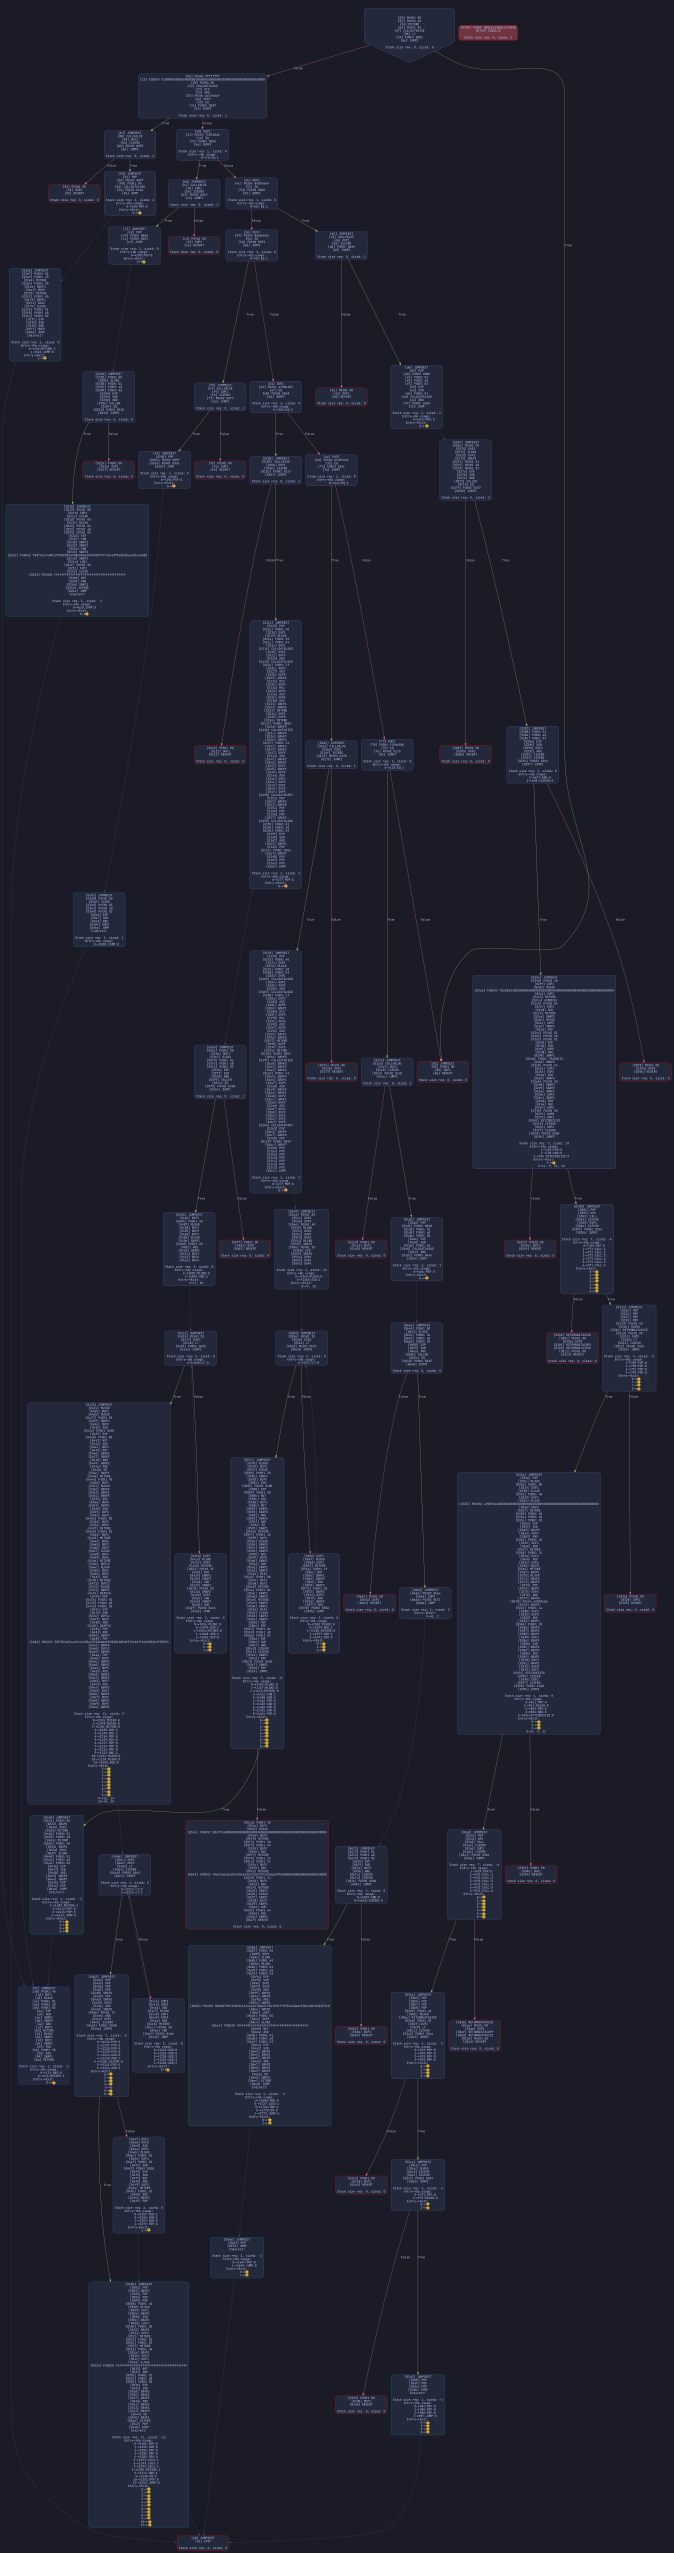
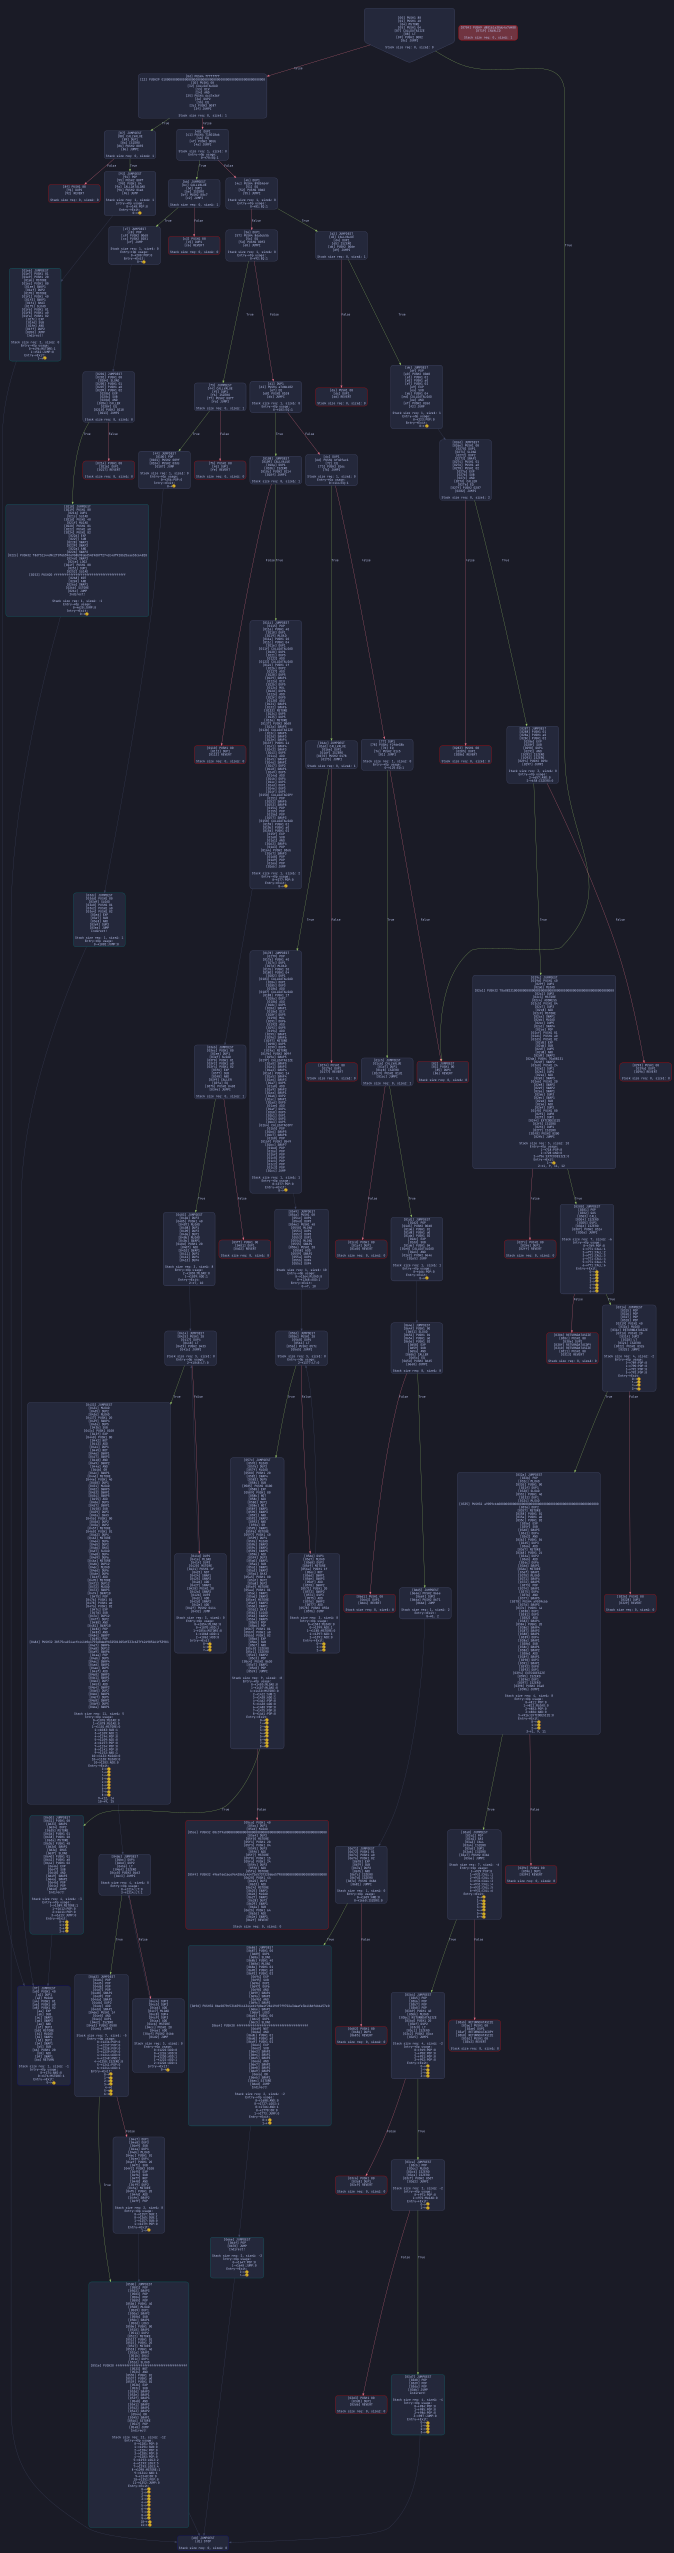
(203, 2543) -> (203, 2543)
